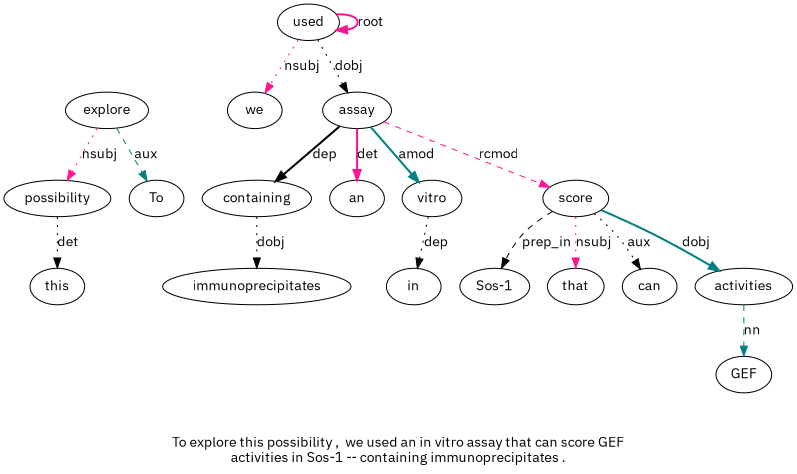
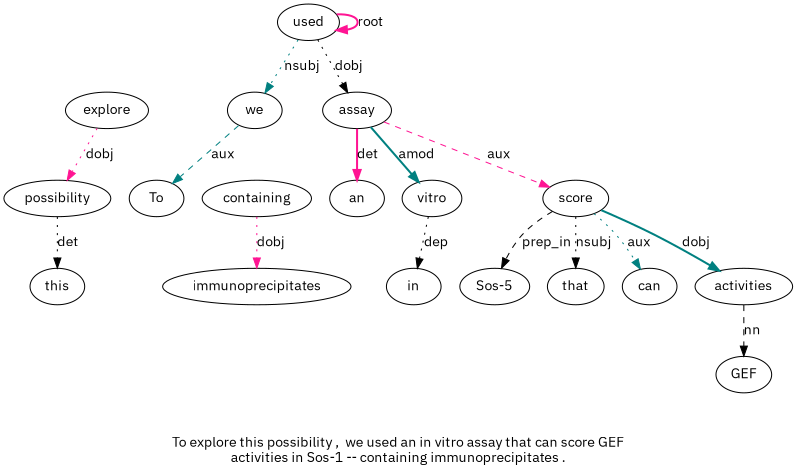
(284, 62) -> (284, 62)
(129, 150) -> (209, 151)
(312, 150) -> none
(100, 154) -> (100, 154)
(499, 154) -> (499, 154)
(617, 235) -> (617, 235)
(257, 237) -> (257, 237)
(576, 237) -> (576, 237)
(495, 287) -> (495, 287)
(744, 326) -> (744, 326)
